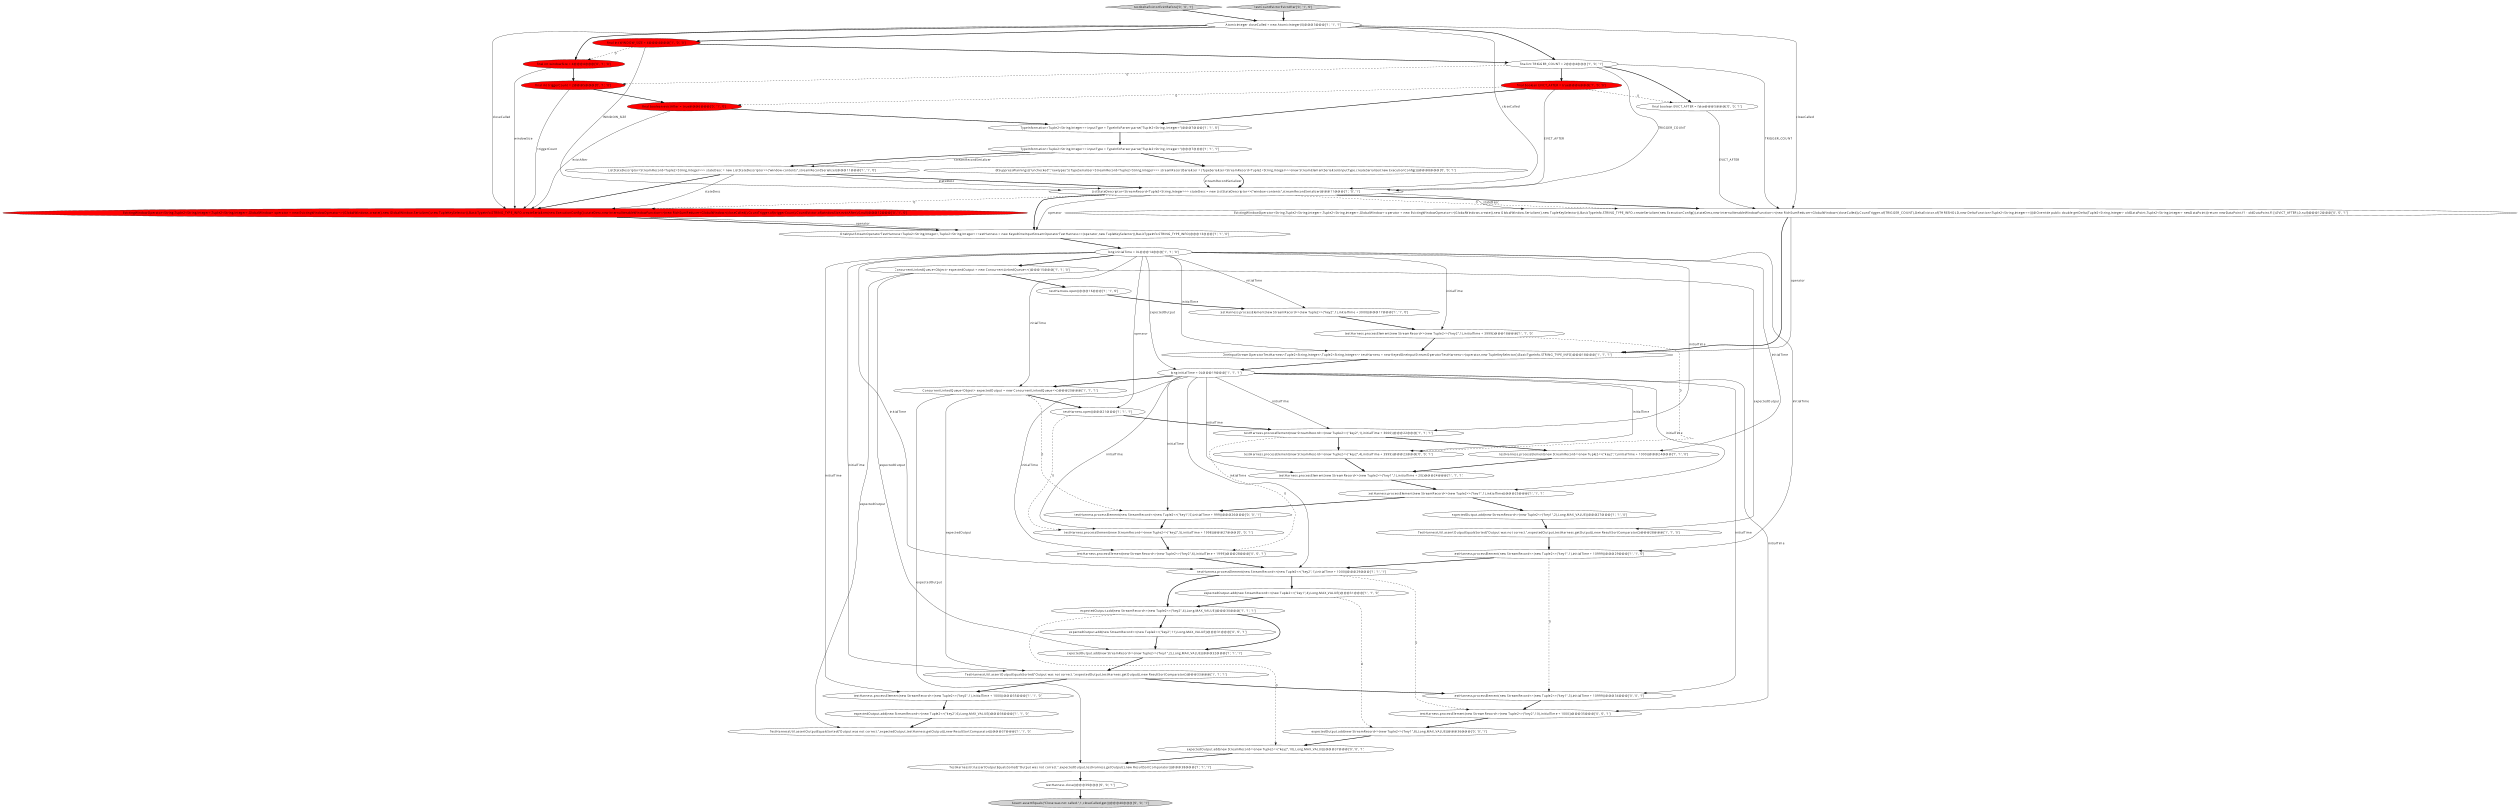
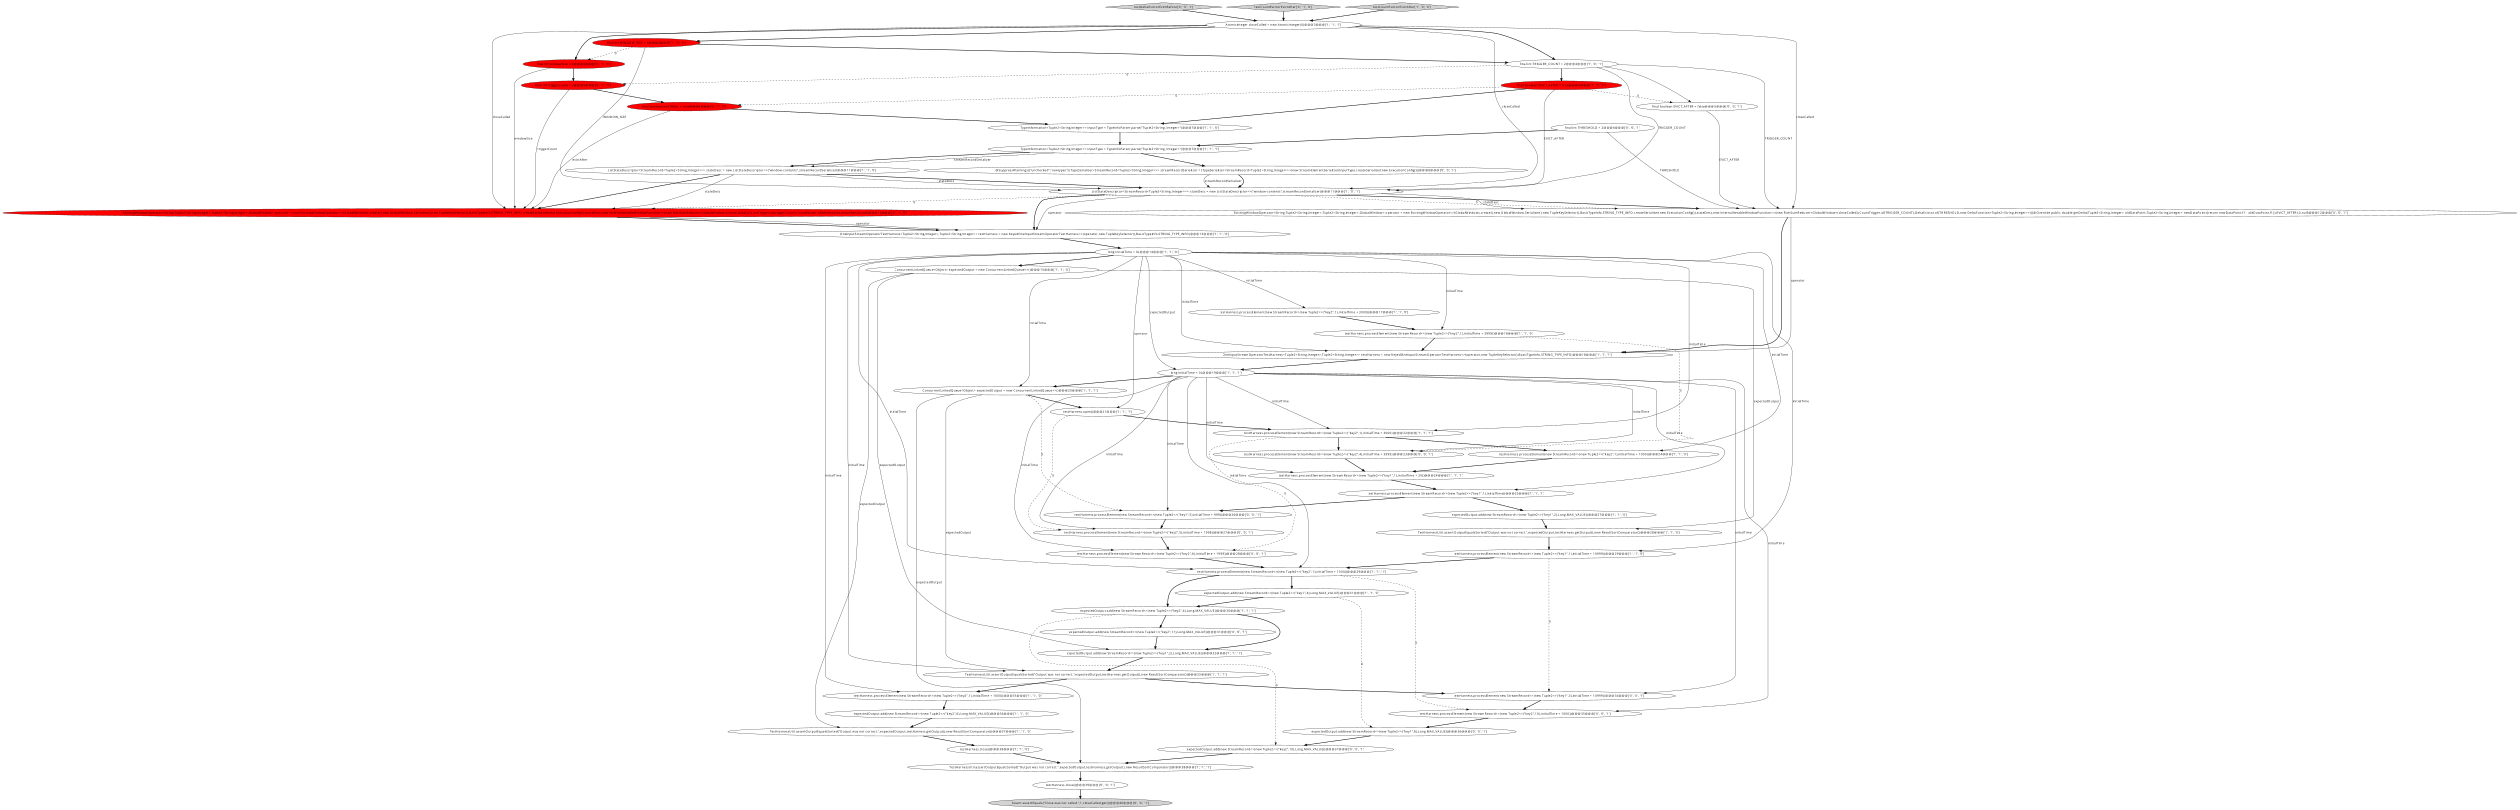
none -> (1402, 7)
(1649, 79) -> (1649, 79)
none -> (1603, 128)
(1084, 291) -> none
none -> (995, 749)
